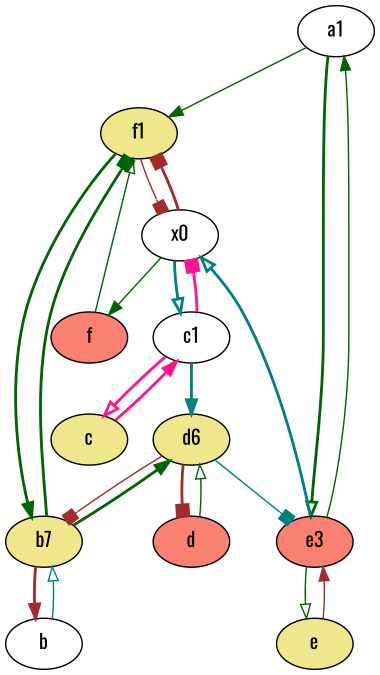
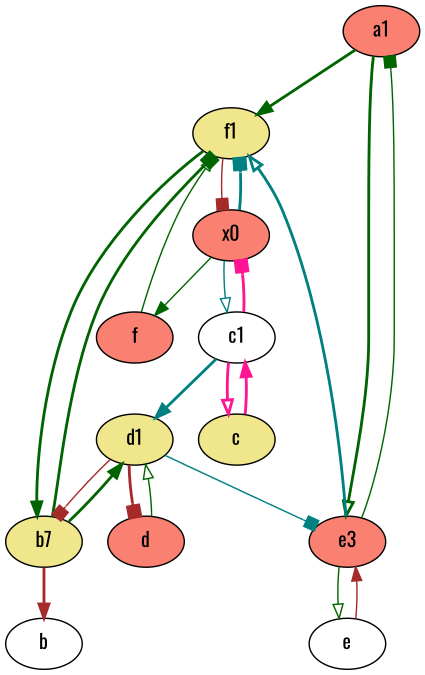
(336, 31) -> (381, 31)
(244, 79) -> (312, 78)
(171, 189) -> (241, 191)
(180, 235) -> (231, 235)
(176, 280) -> (224, 279)
(349, 295) -> (394, 296)
(275, 386) -> (321, 337)
(191, 440) -> (135, 440)
(53, 600) -> none
(315, 644) -> (347, 644)
